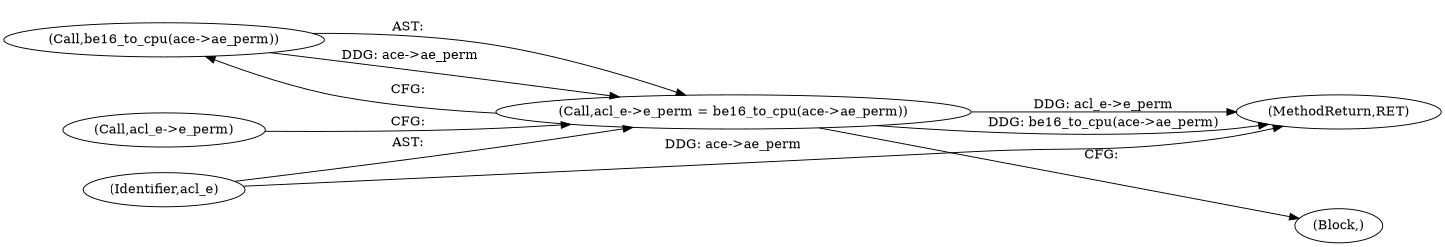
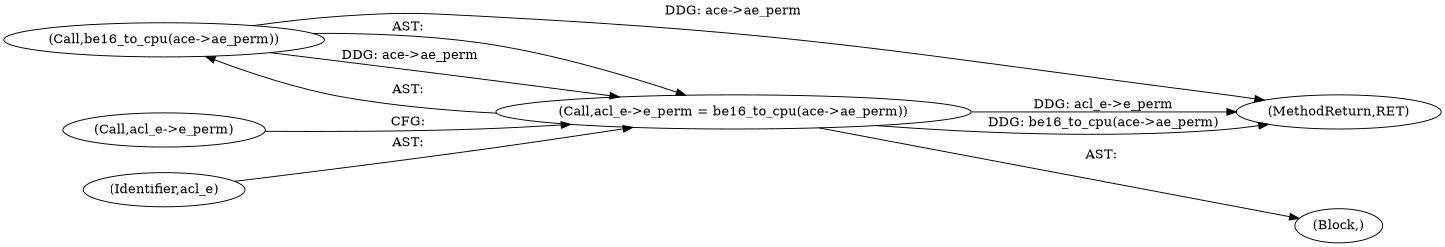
(410, 90) -> (410, 90)
(1104, 155) -> (1104, 155)
(759, 162) -> (755, 36)
